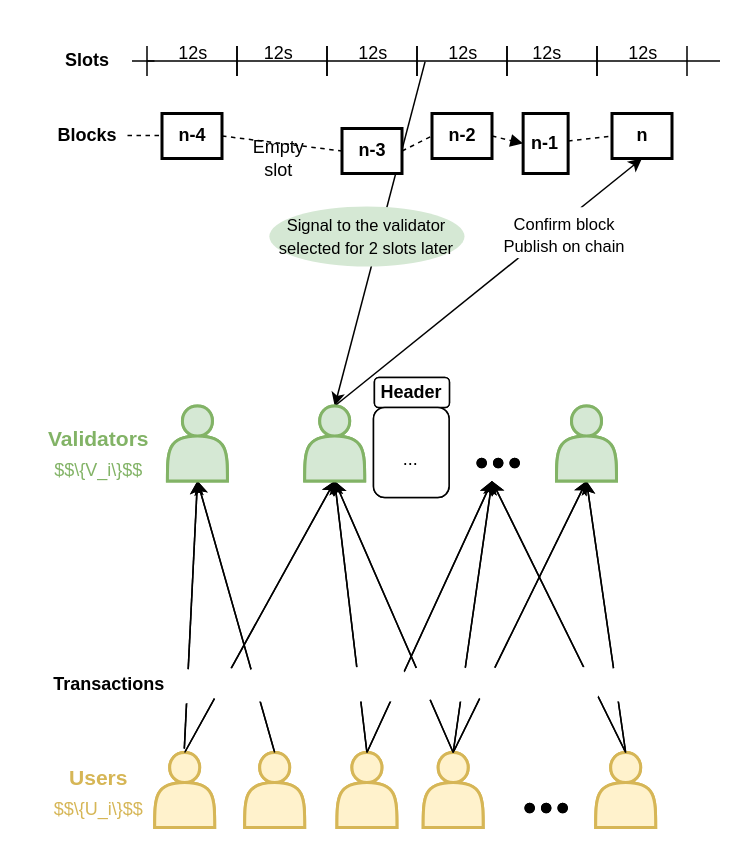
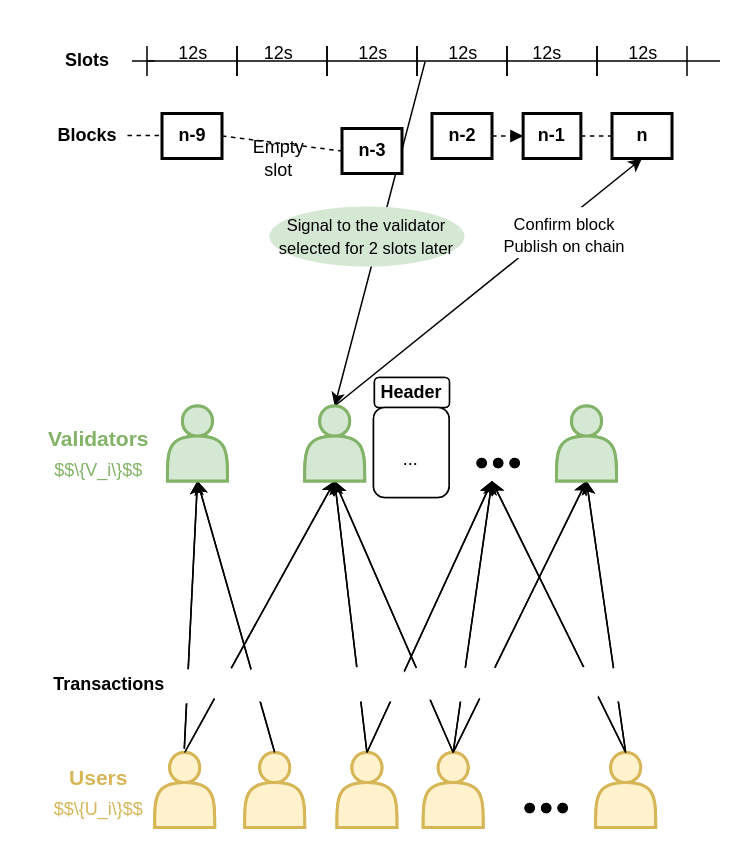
(193, 136) -> (193, 136)
(417, 143) -> none
(546, 143) -> (552, 136)
